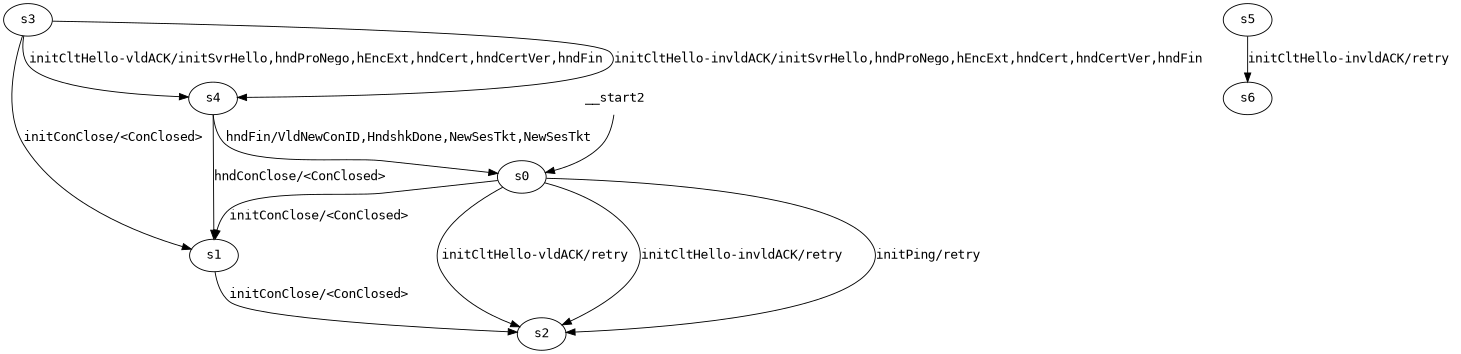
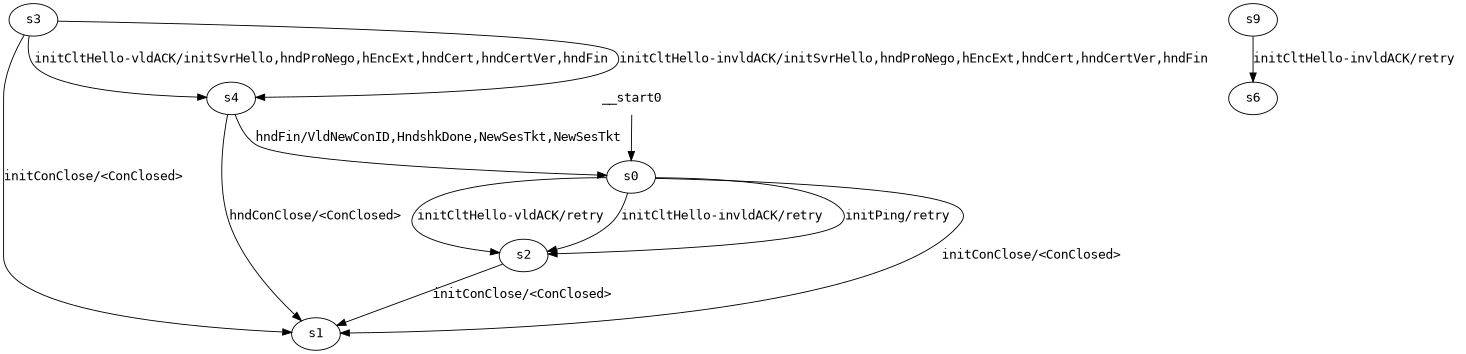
(1248, 20) -> (1253, 20)
(615, 98) -> (632, 98)
(351, 322) -> (424, 293)
